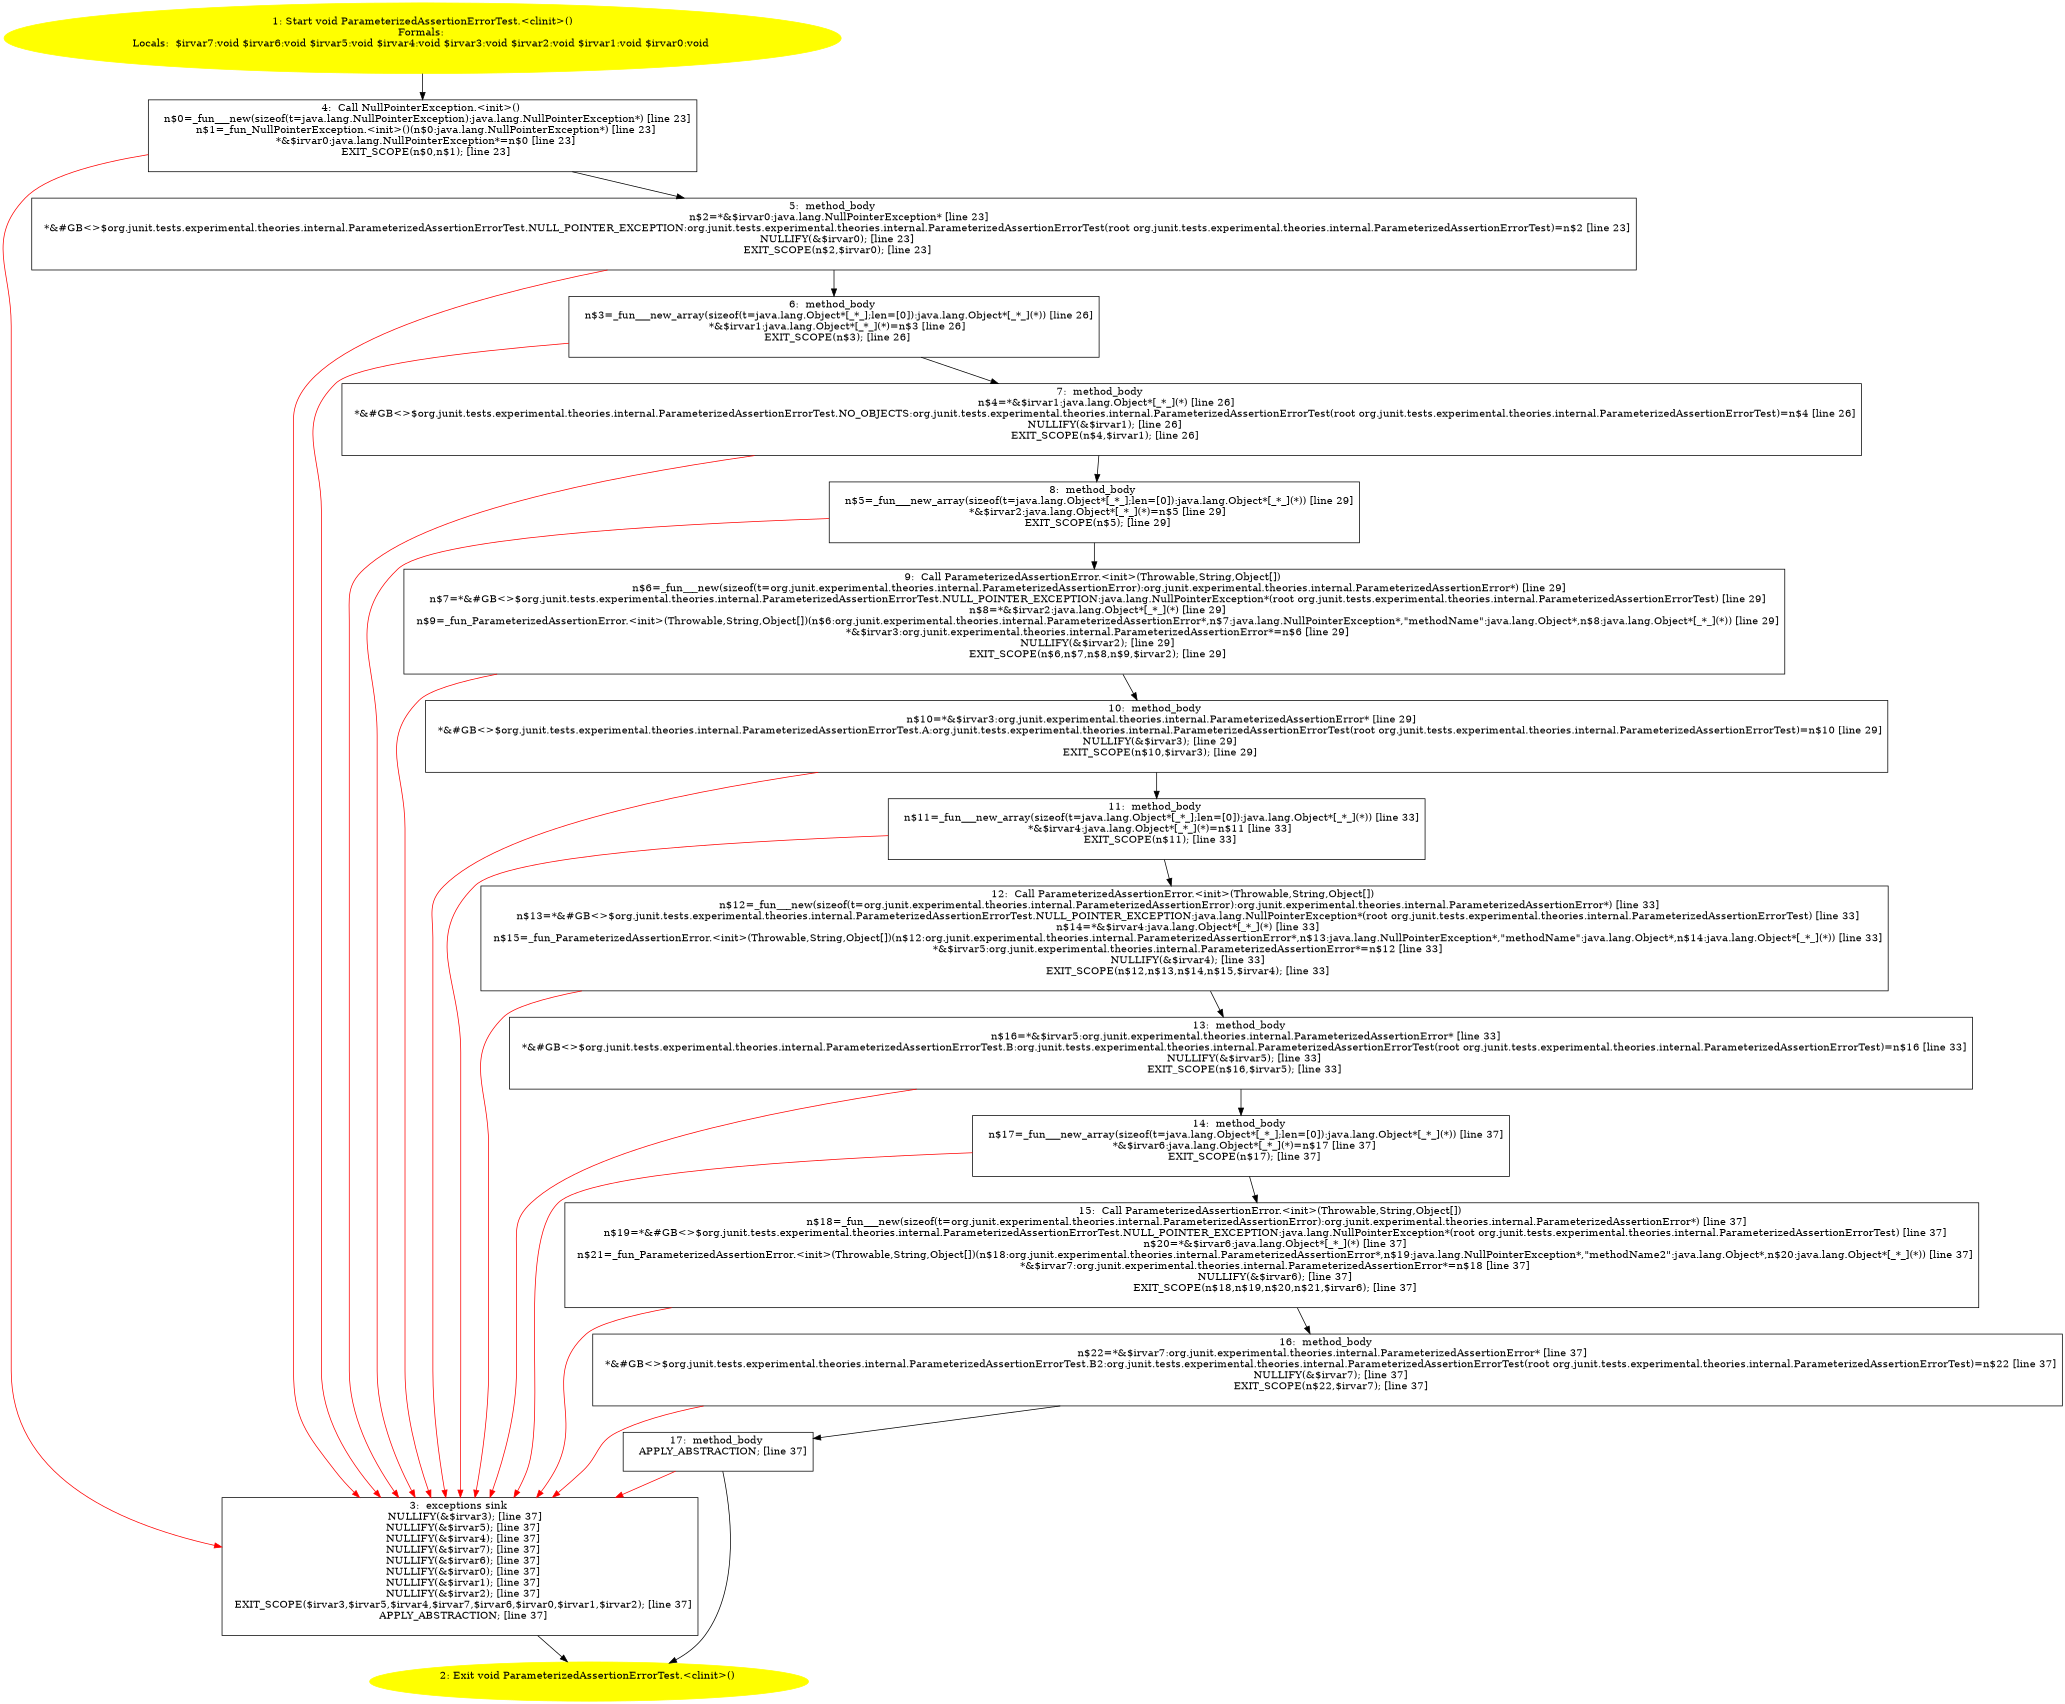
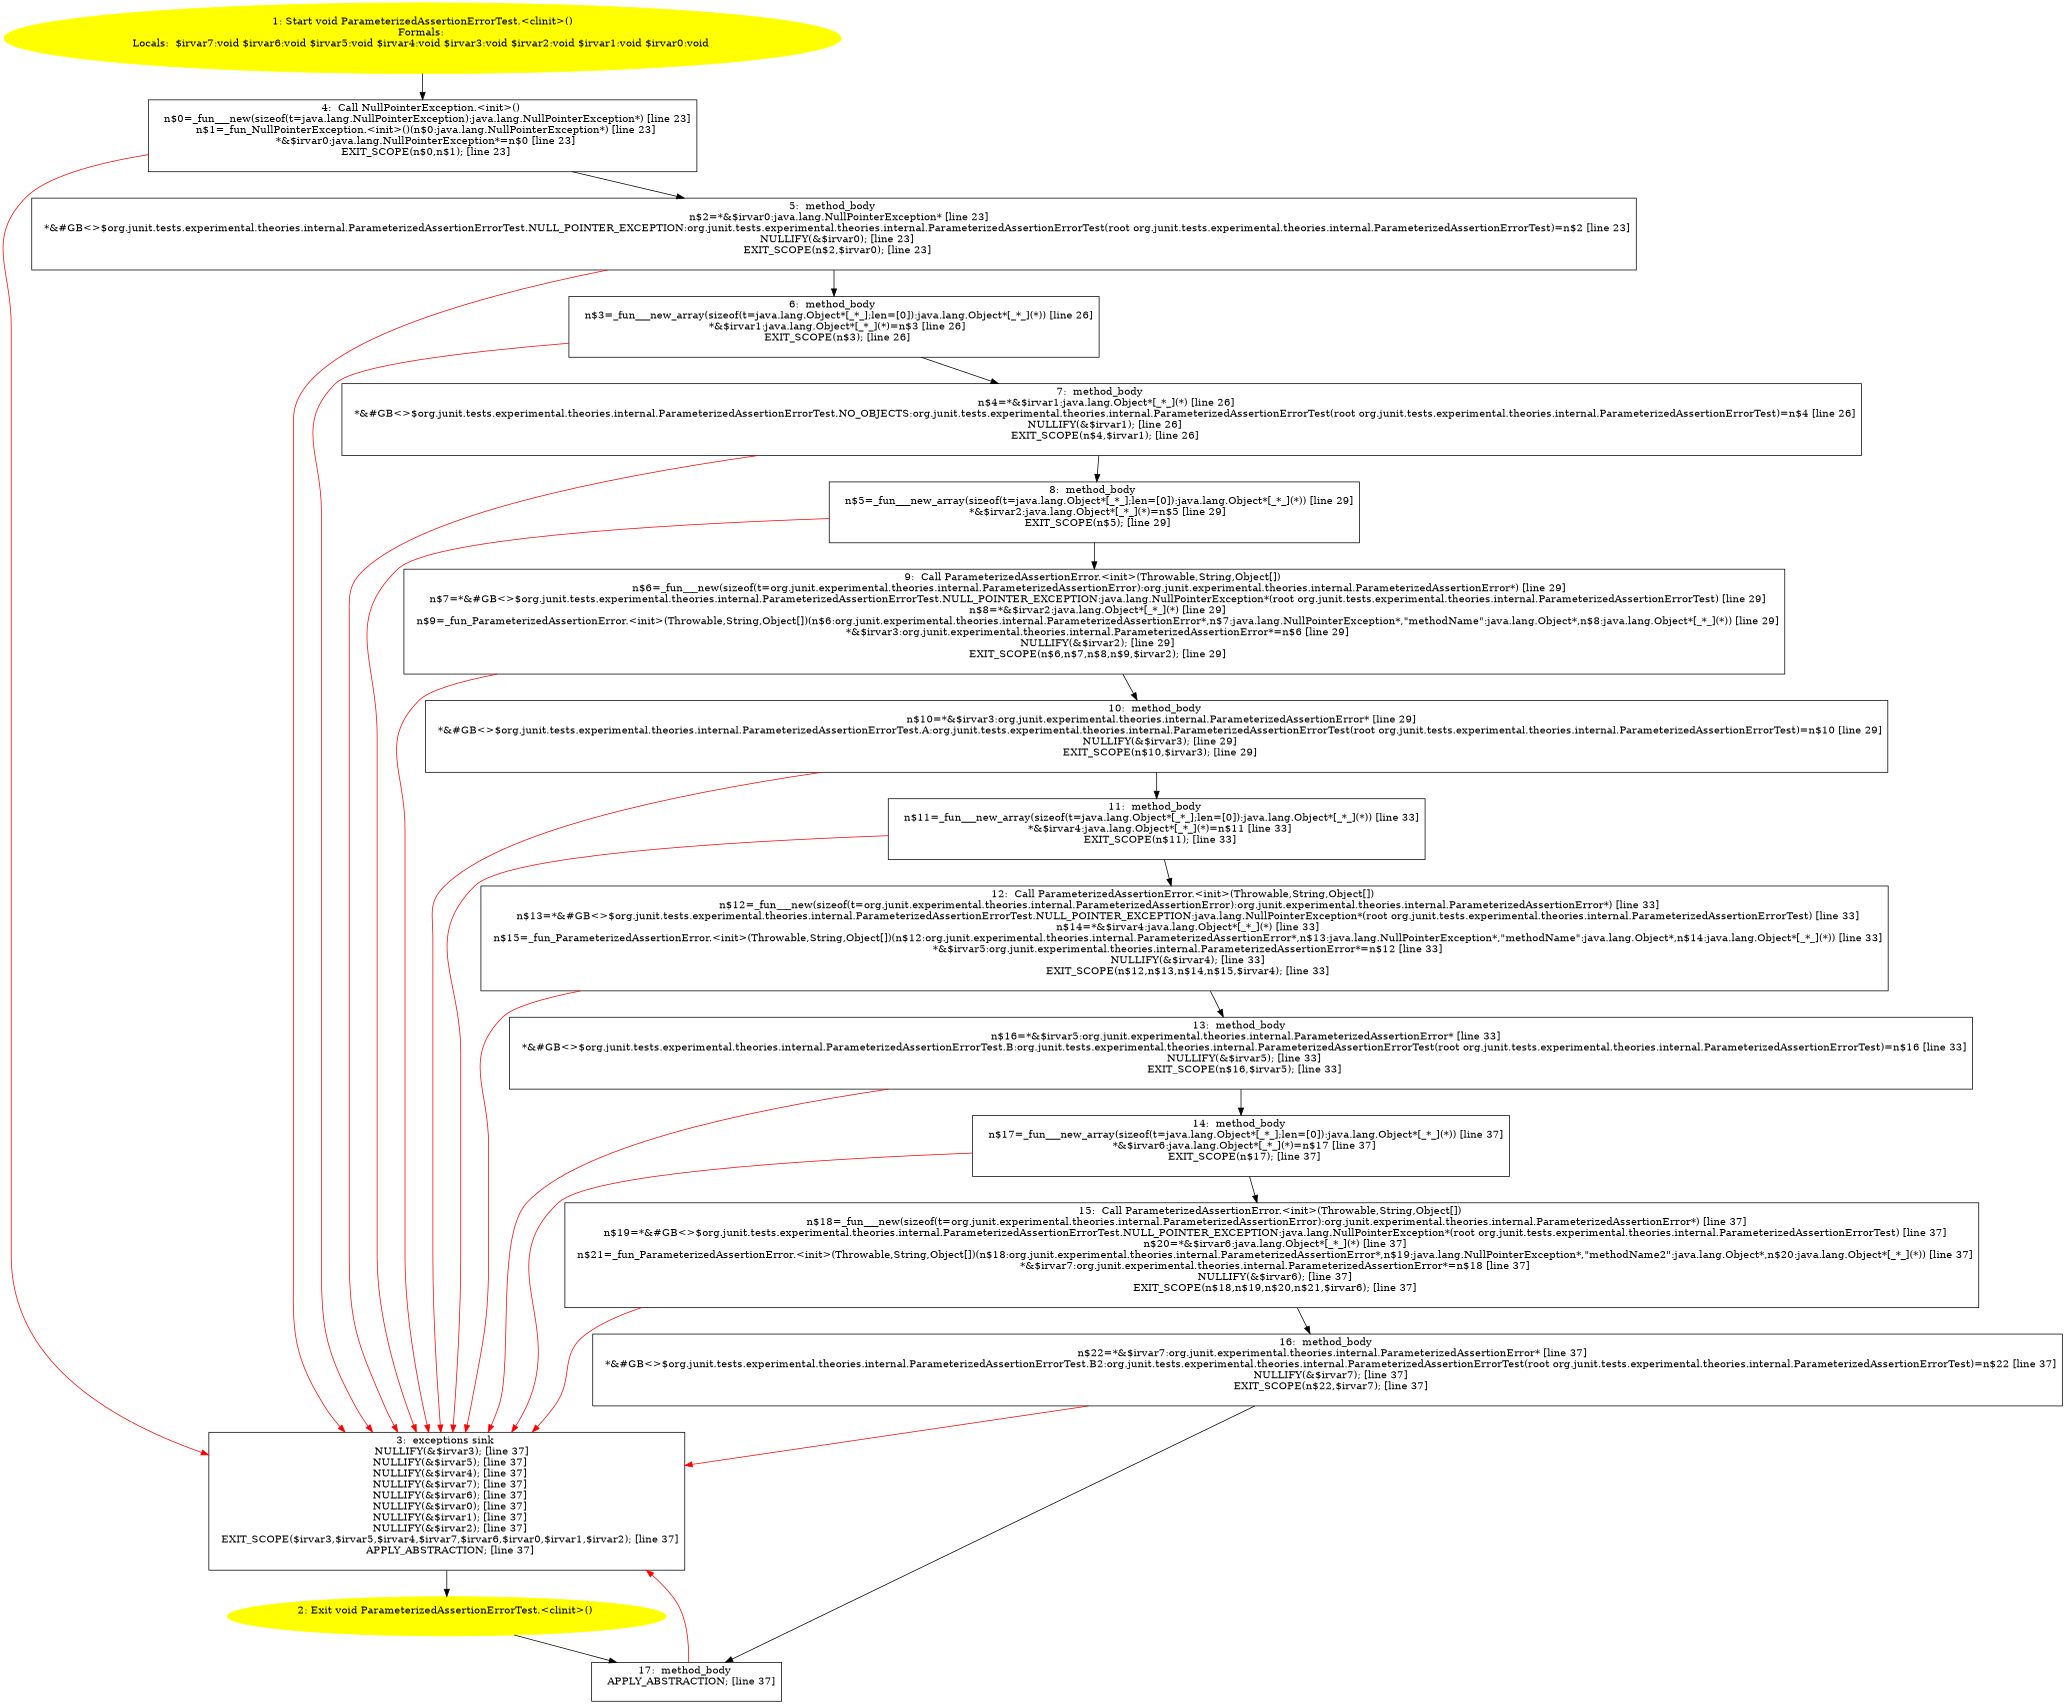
(728, 1575) -> (562, 1648)
